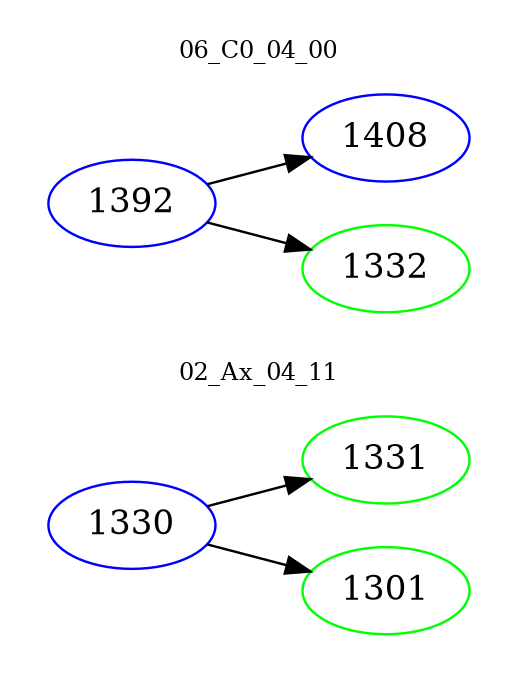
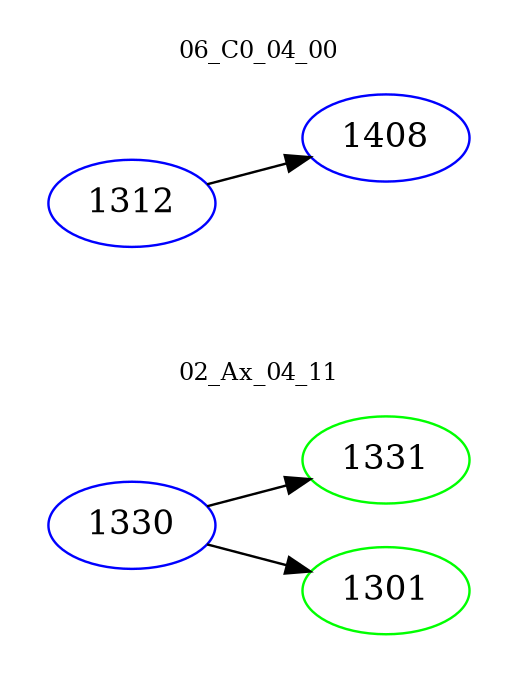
(132, 203) -> (132, 203)
(386, 269) -> none
